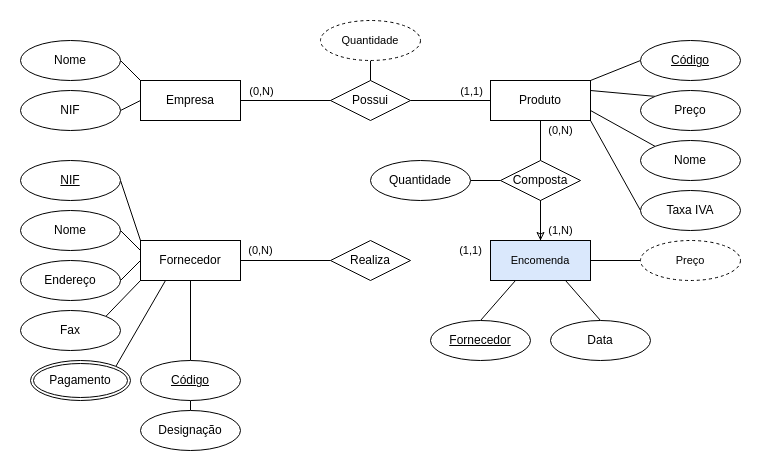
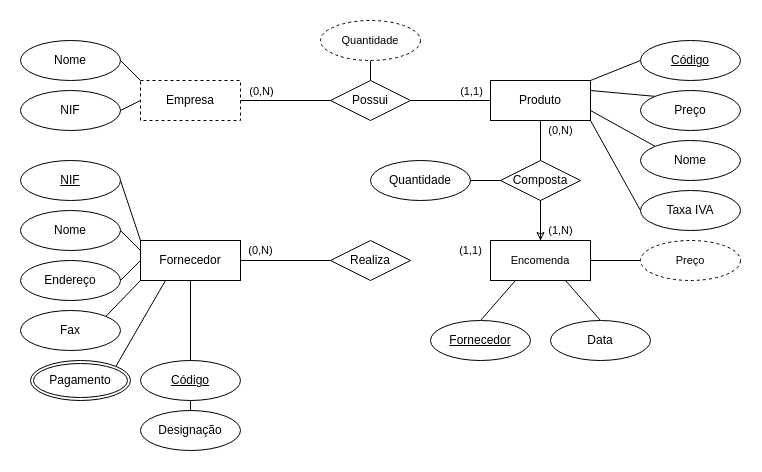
(191, 101) -> (191, 101)
(541, 261) -> (541, 261)
